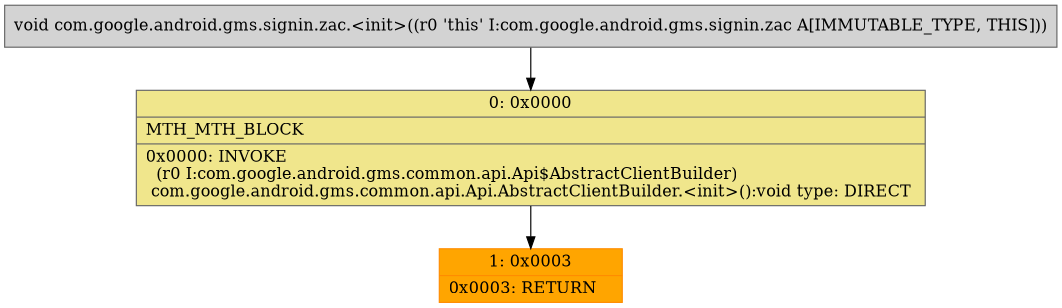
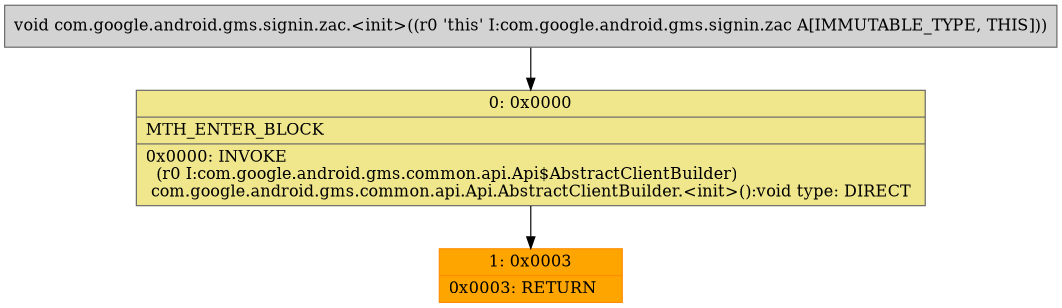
(225, 130) -> (235, 130)
